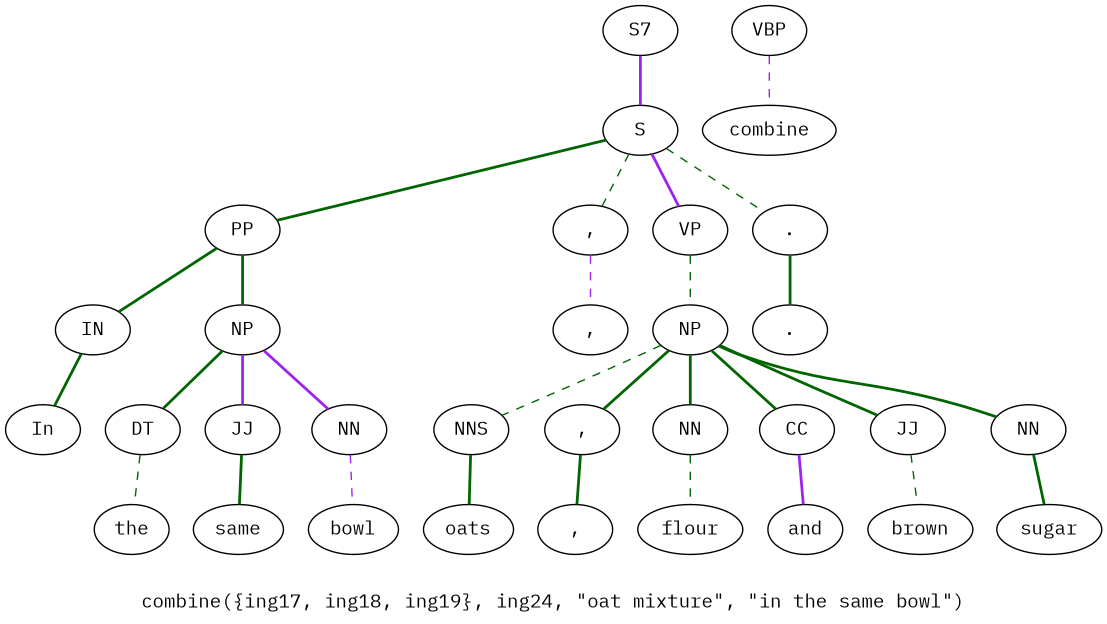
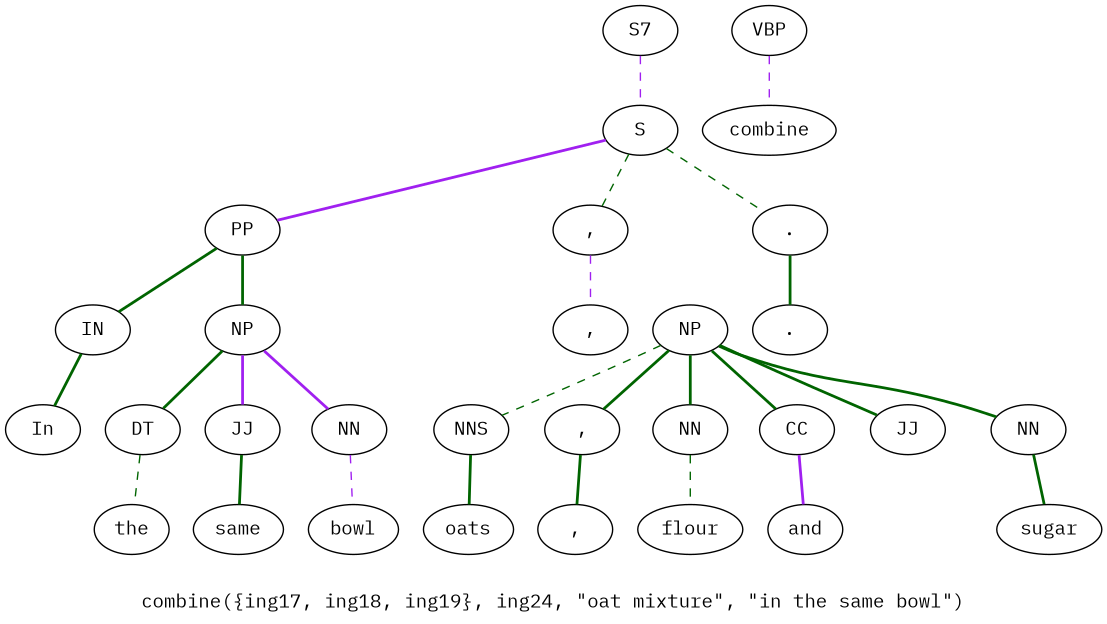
(640, 81) -> (640, 81)
(442, 180) -> (442, 180)
(690, 230) -> none
(920, 529) -> none
